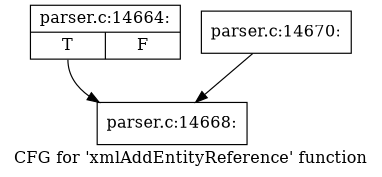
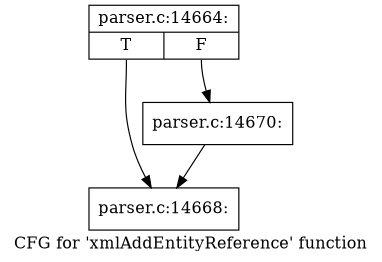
none -> (203, 76)
